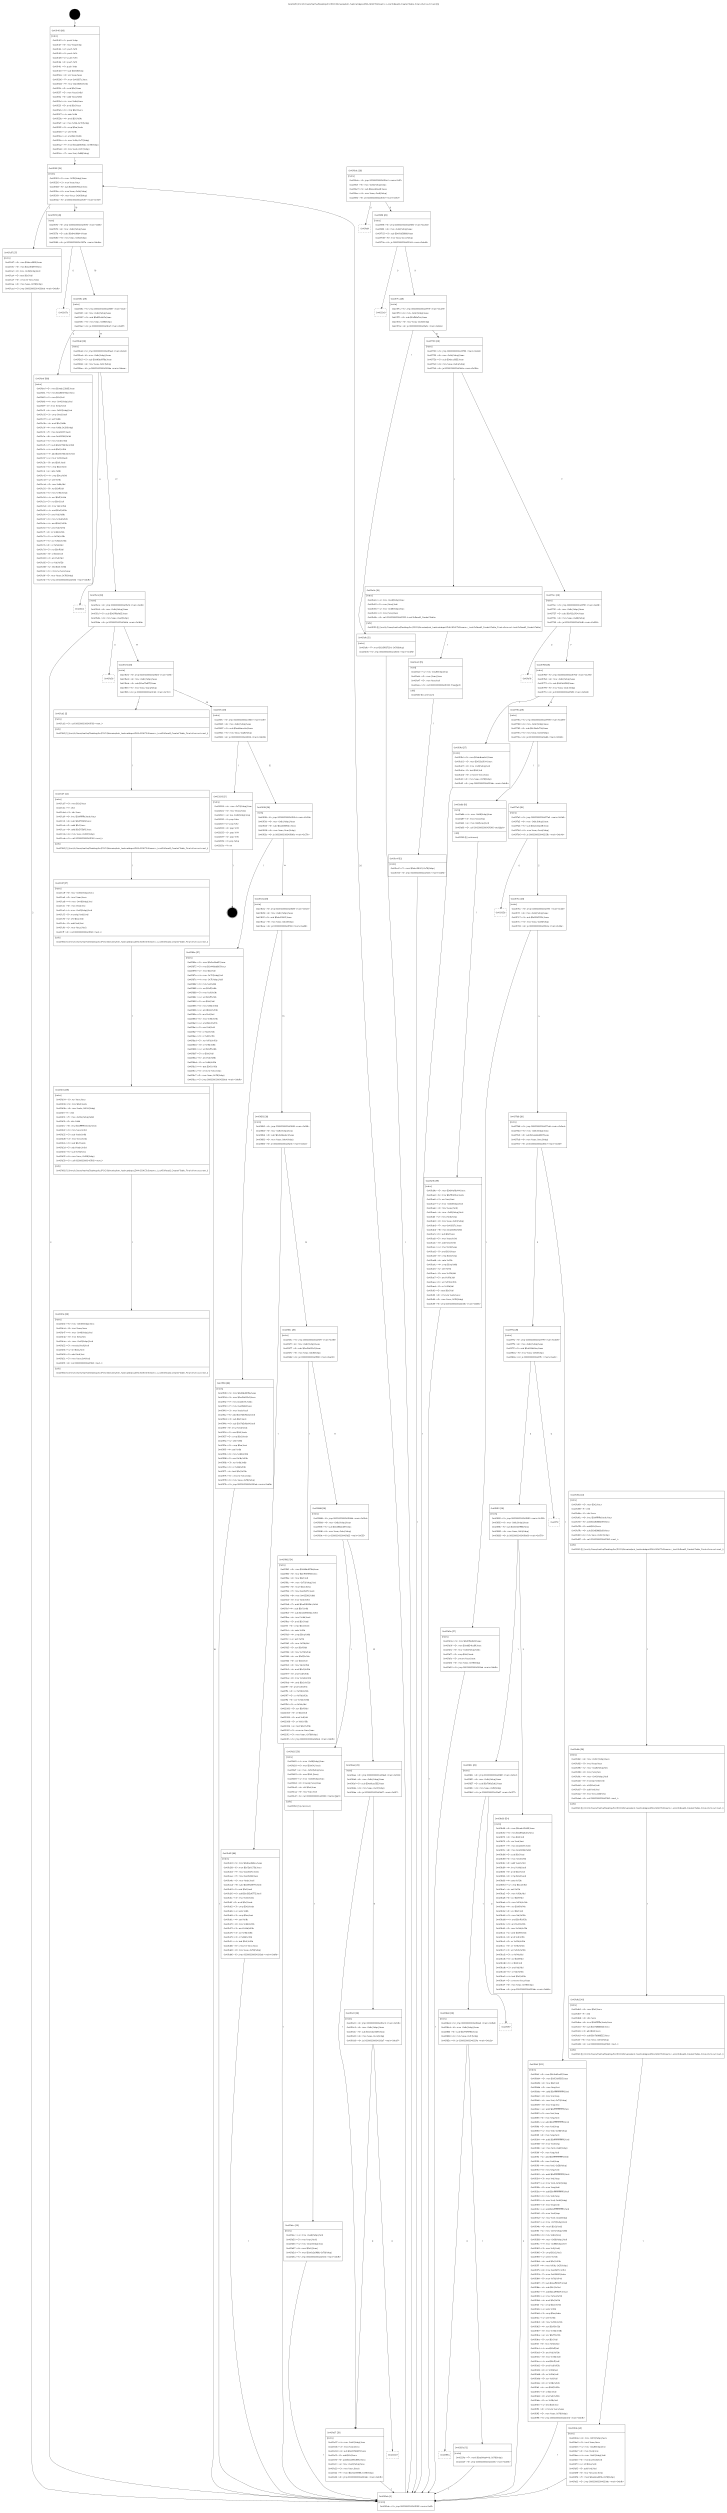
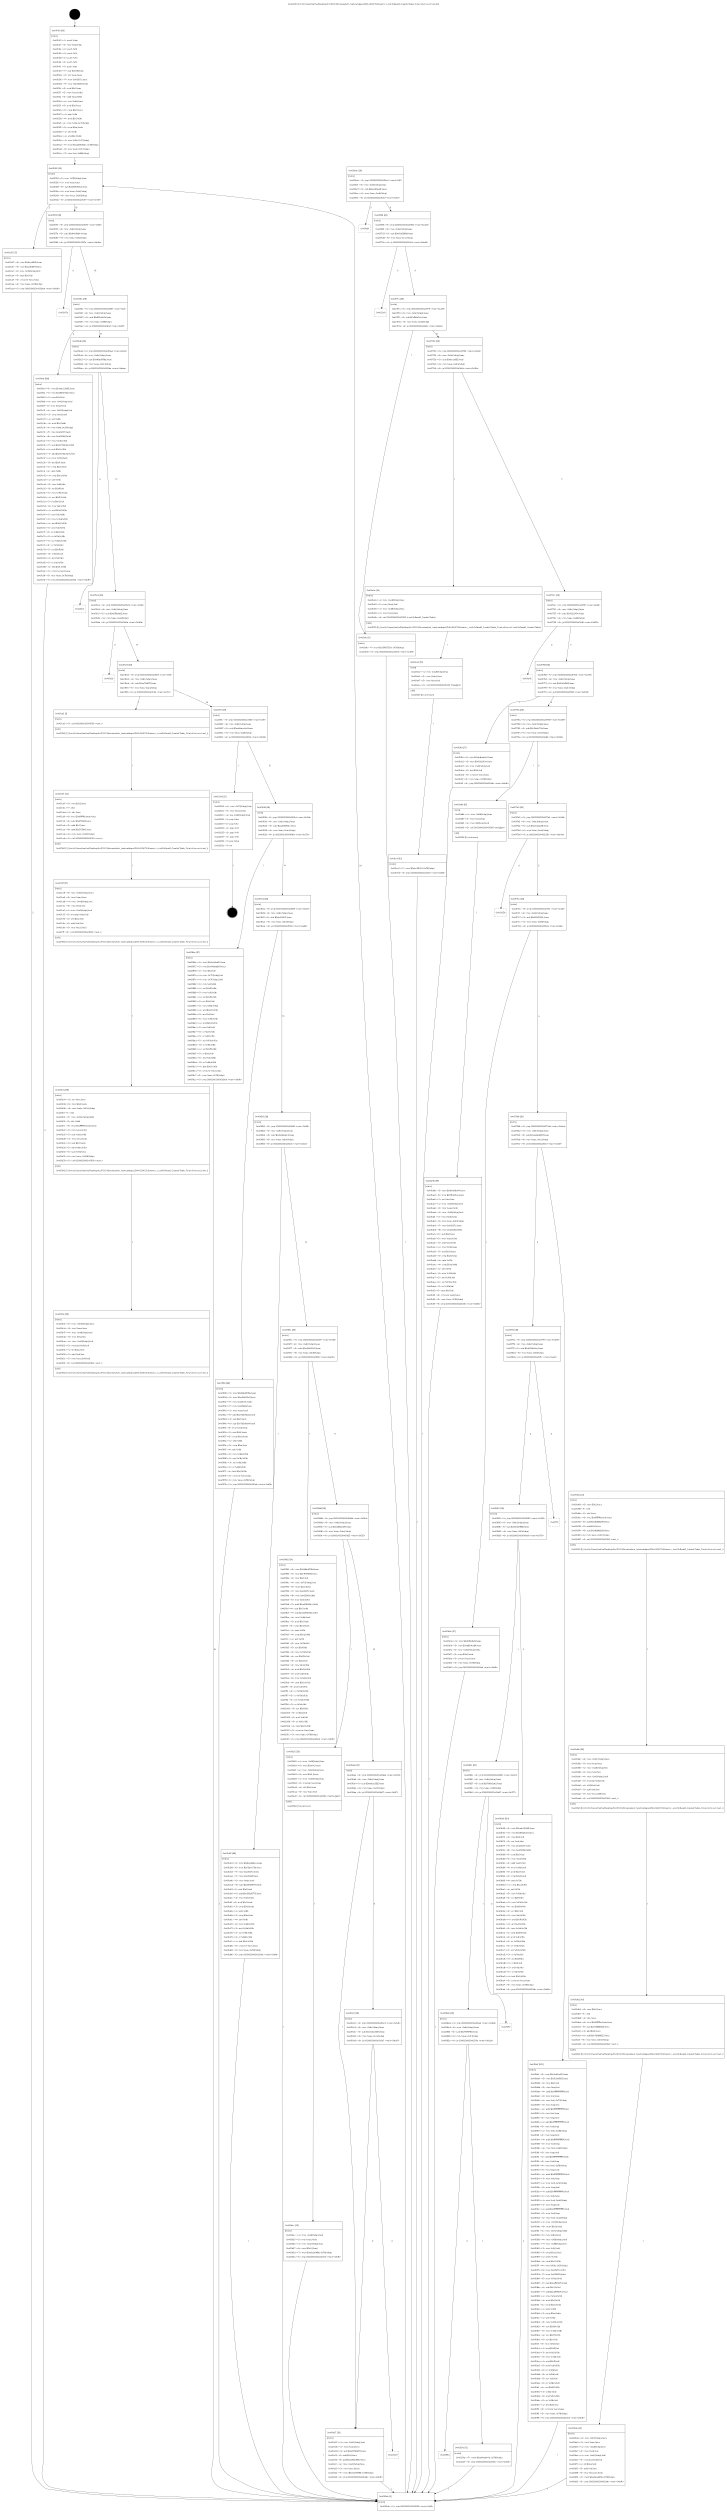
(50, 1699) -> (44, 1700)
